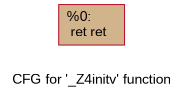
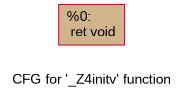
(87, 32) -> (92, 32)
